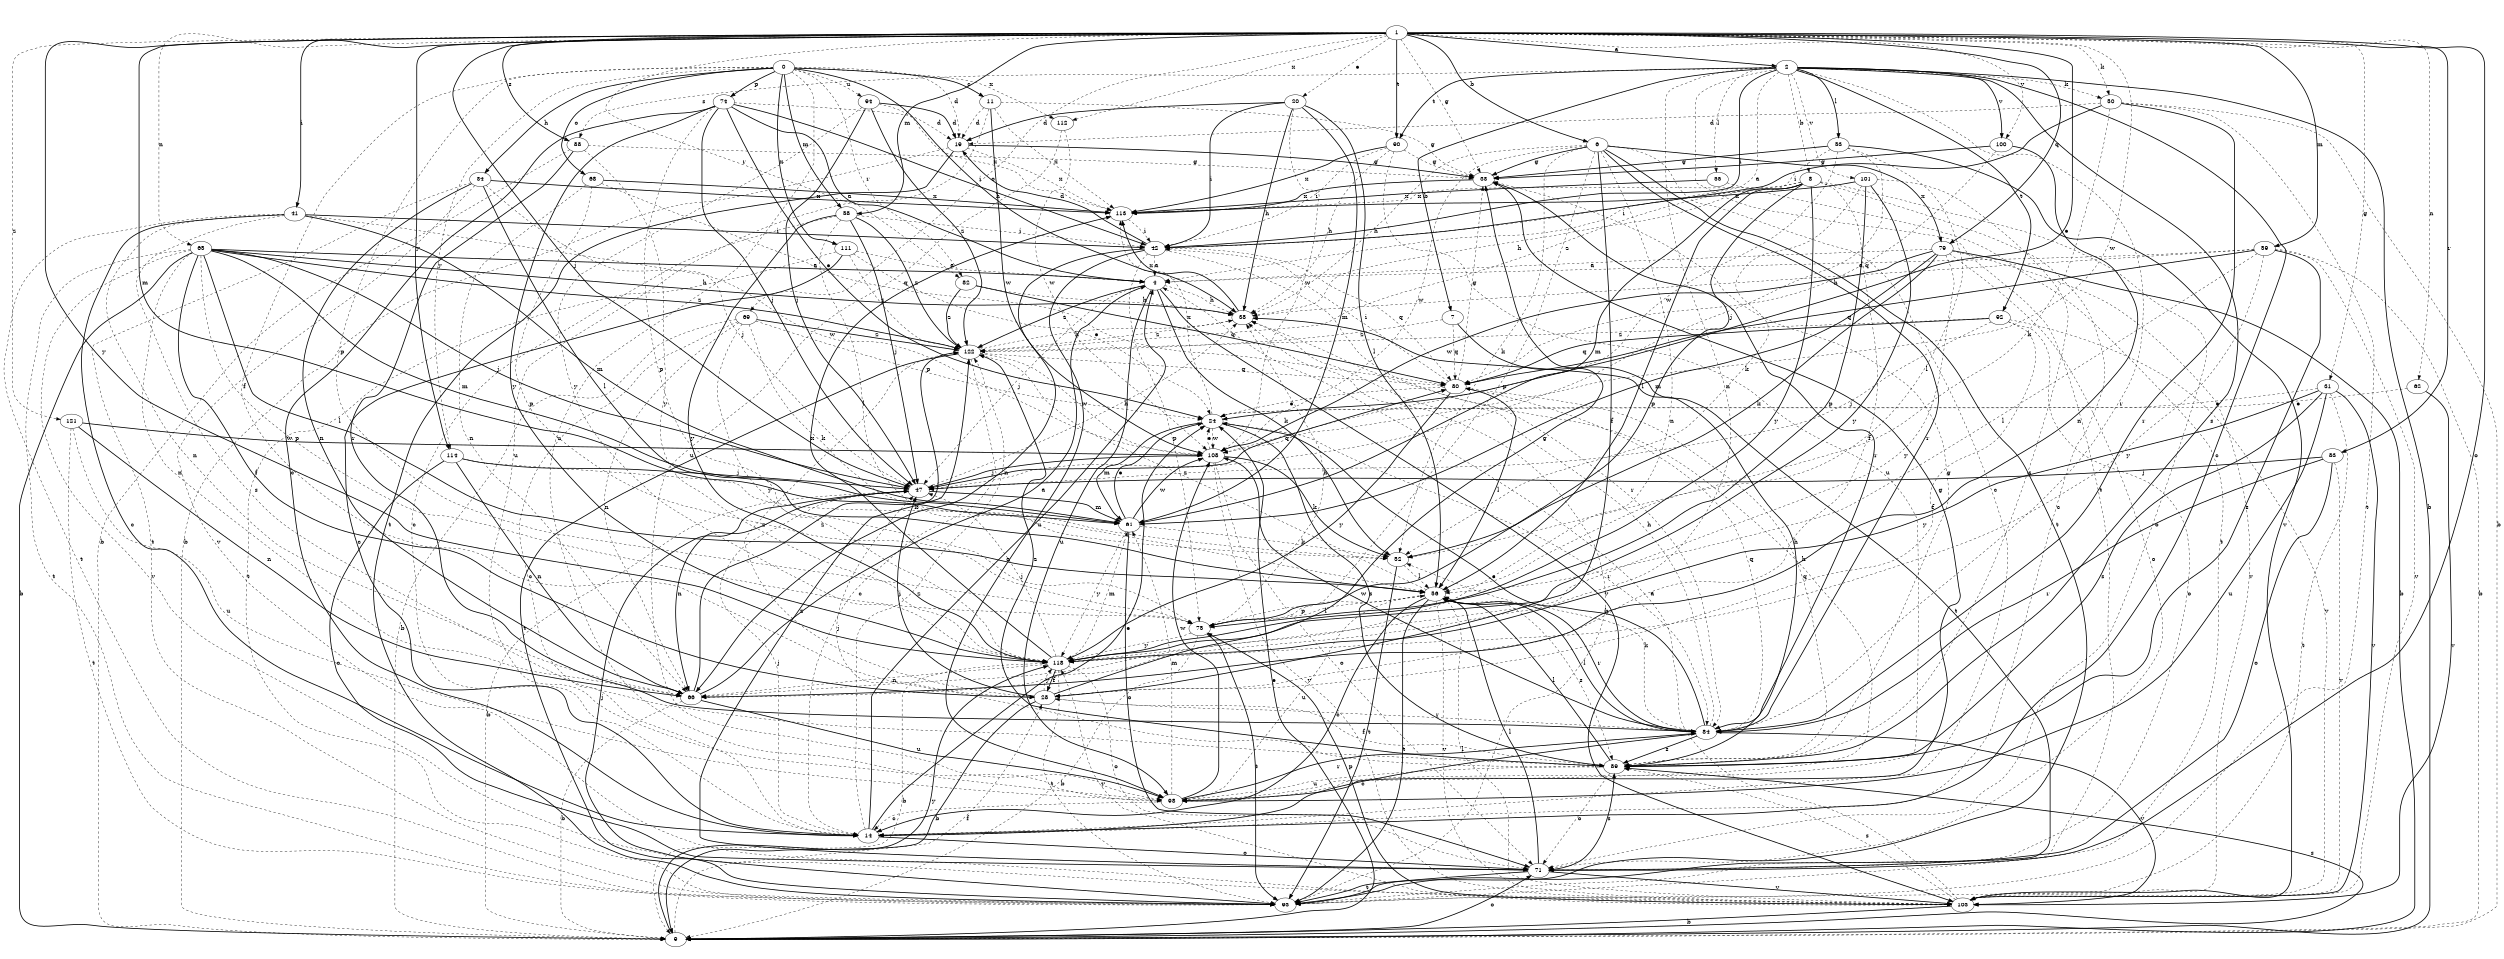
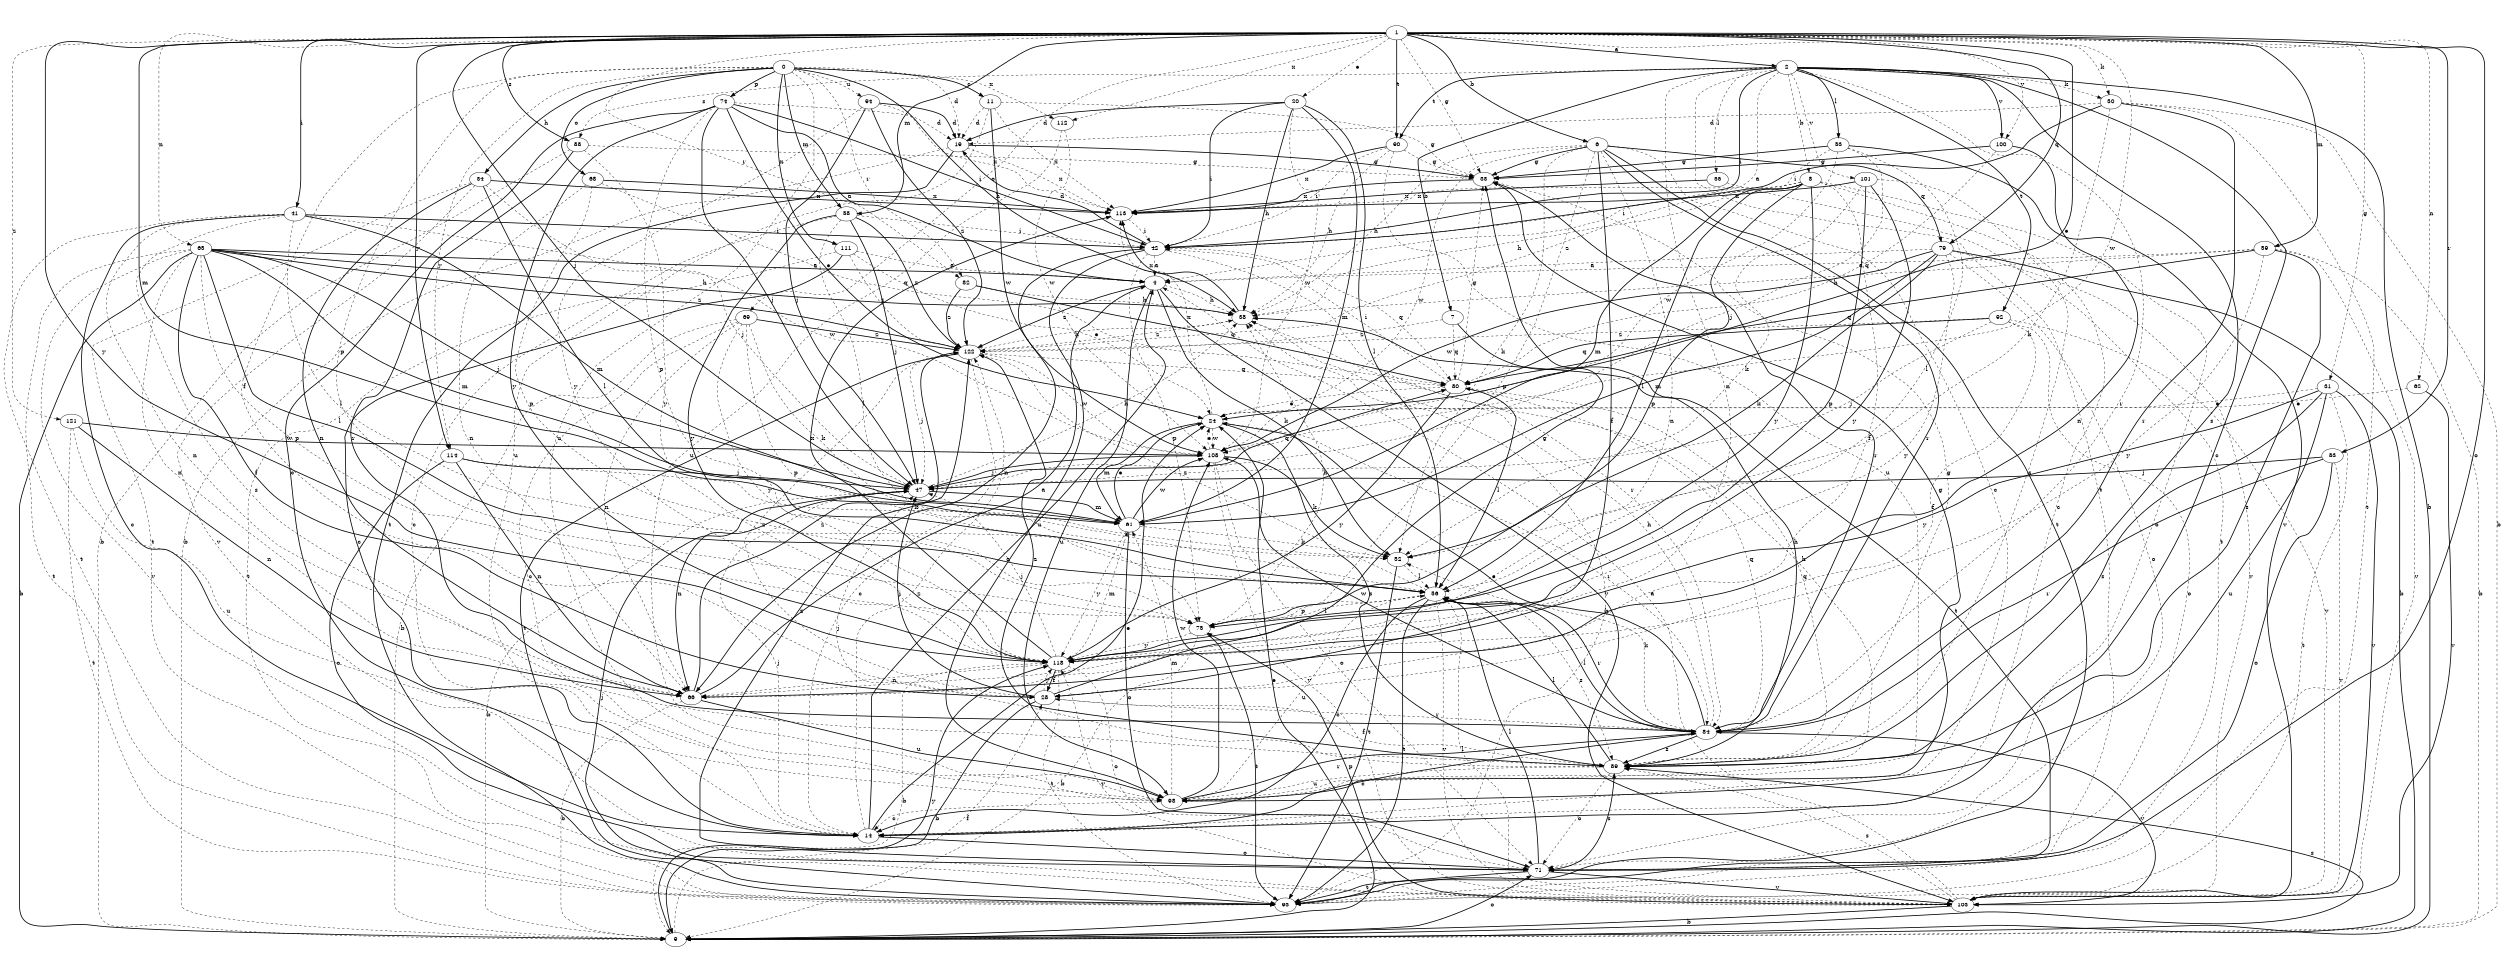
(1923, 197) -> (1923, 197)
(1026, 371) -> (914, 400)
(974, 384) -> (926, 514)
(1879, 489) -> (836, 533)
